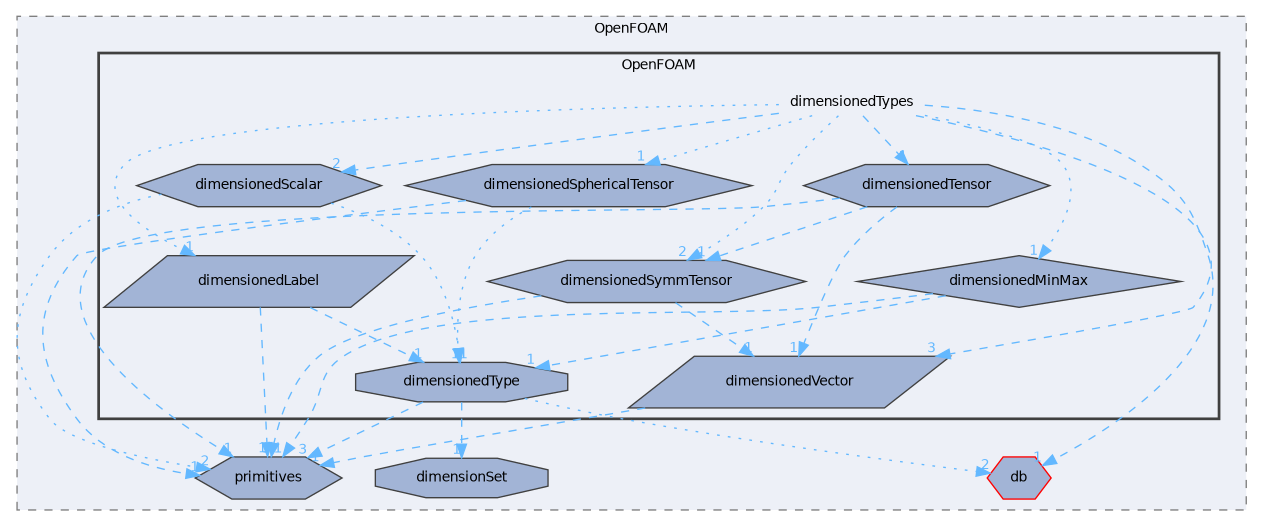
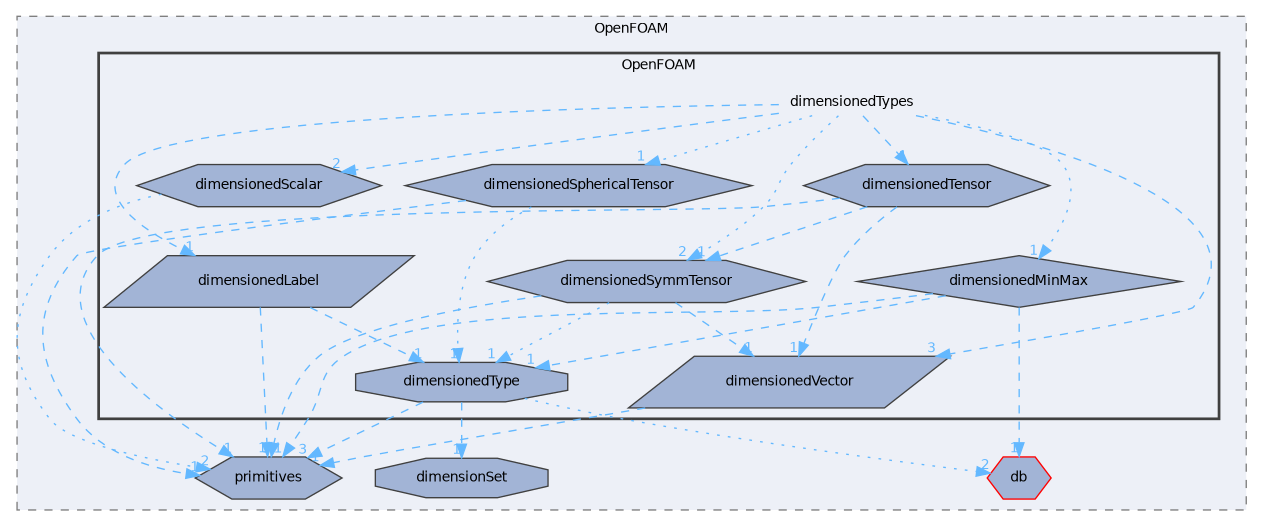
(389, 119) -> (389, 119)
(1189, 210) -> (1019, 375)
(420, 254) -> (559, 329)
